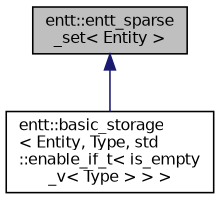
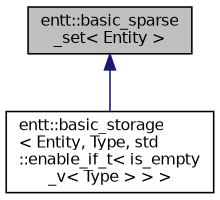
(110, 30) -> (110, 30)
